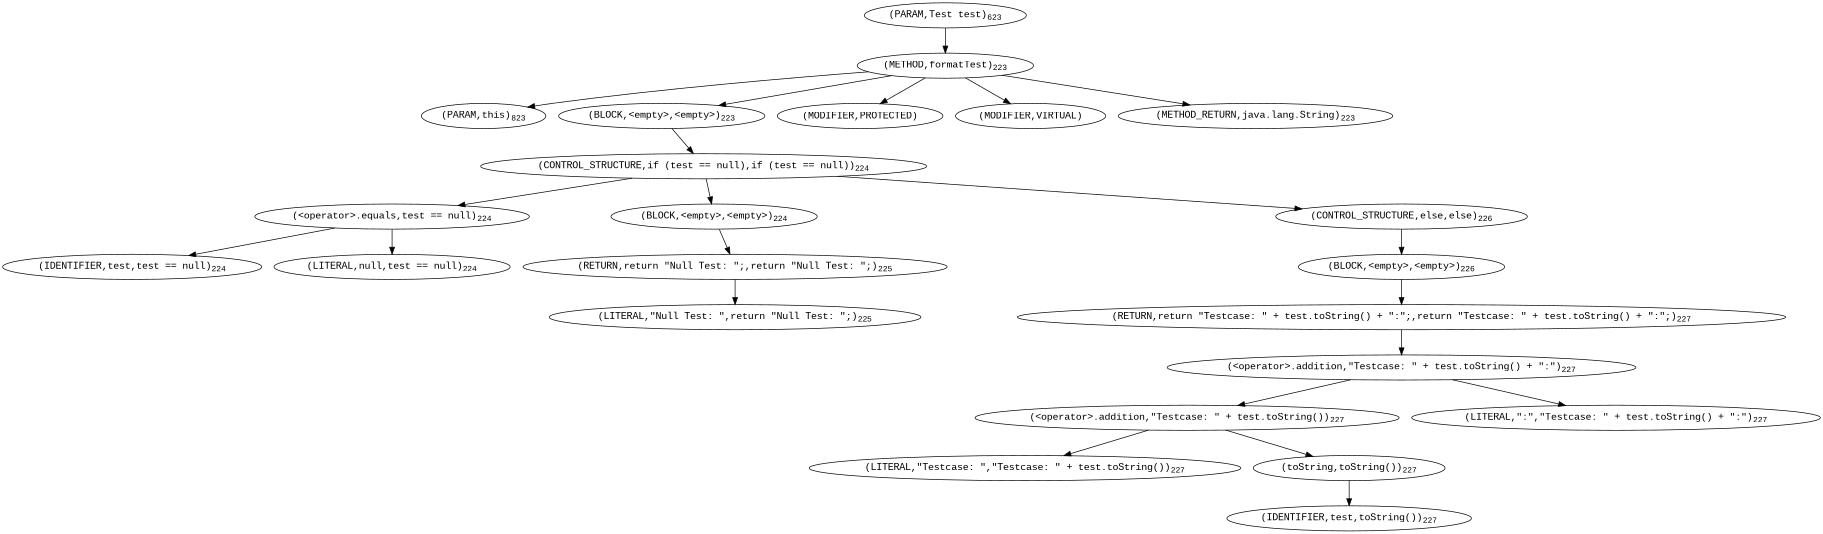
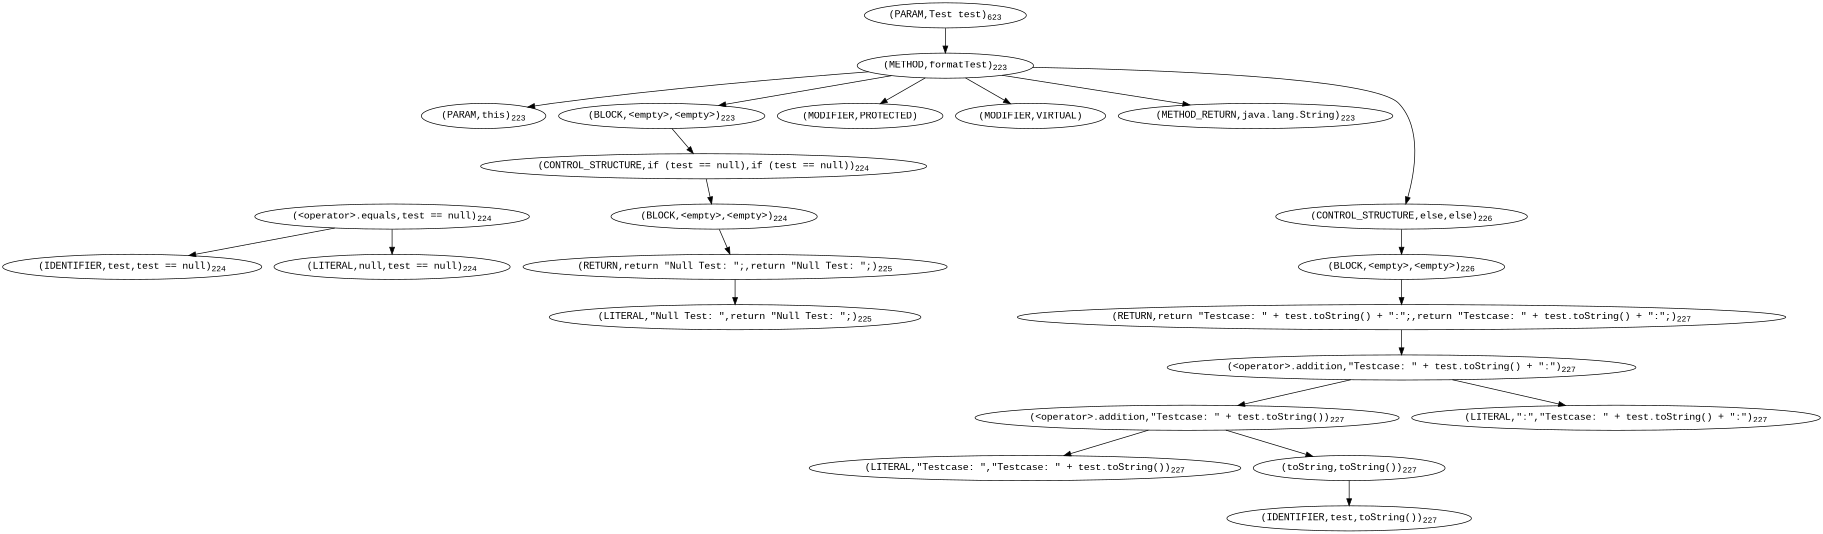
(519, 115) -> (519, 115)
(549, 191) -> none
(1066, 192) -> (1266, 78)
